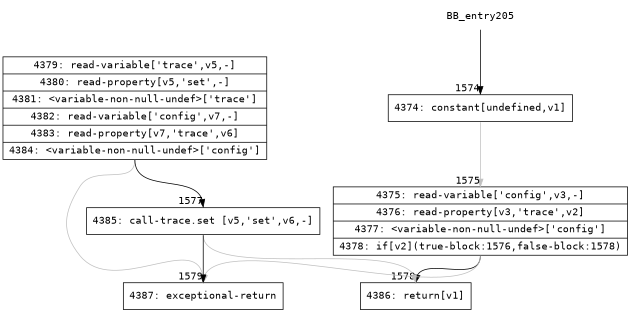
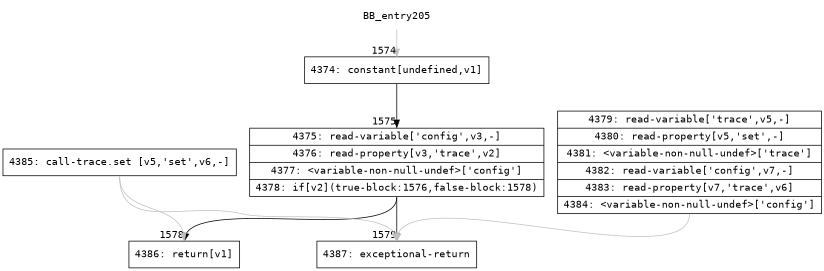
(480, 58) -> (397, 39)
(480, 151) -> (397, 102)
(165, 183) -> none
(203, 255) -> (241, 214)
(345, 269) -> (397, 215)
